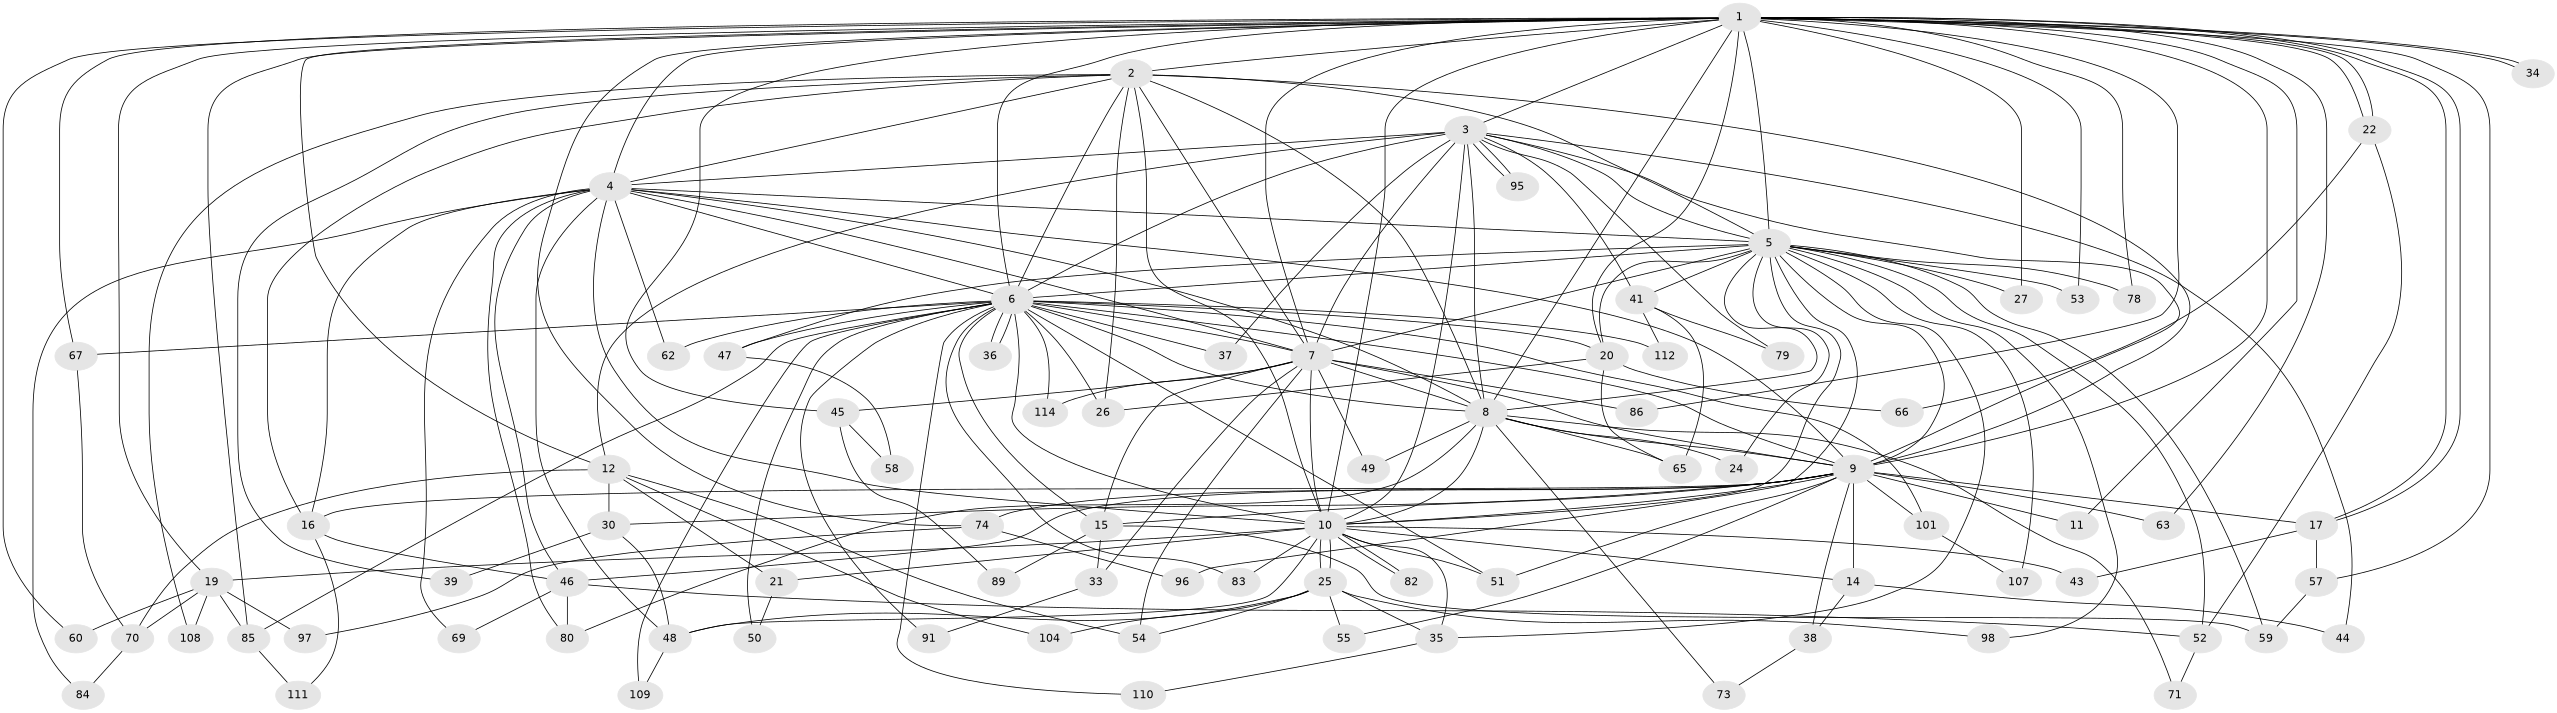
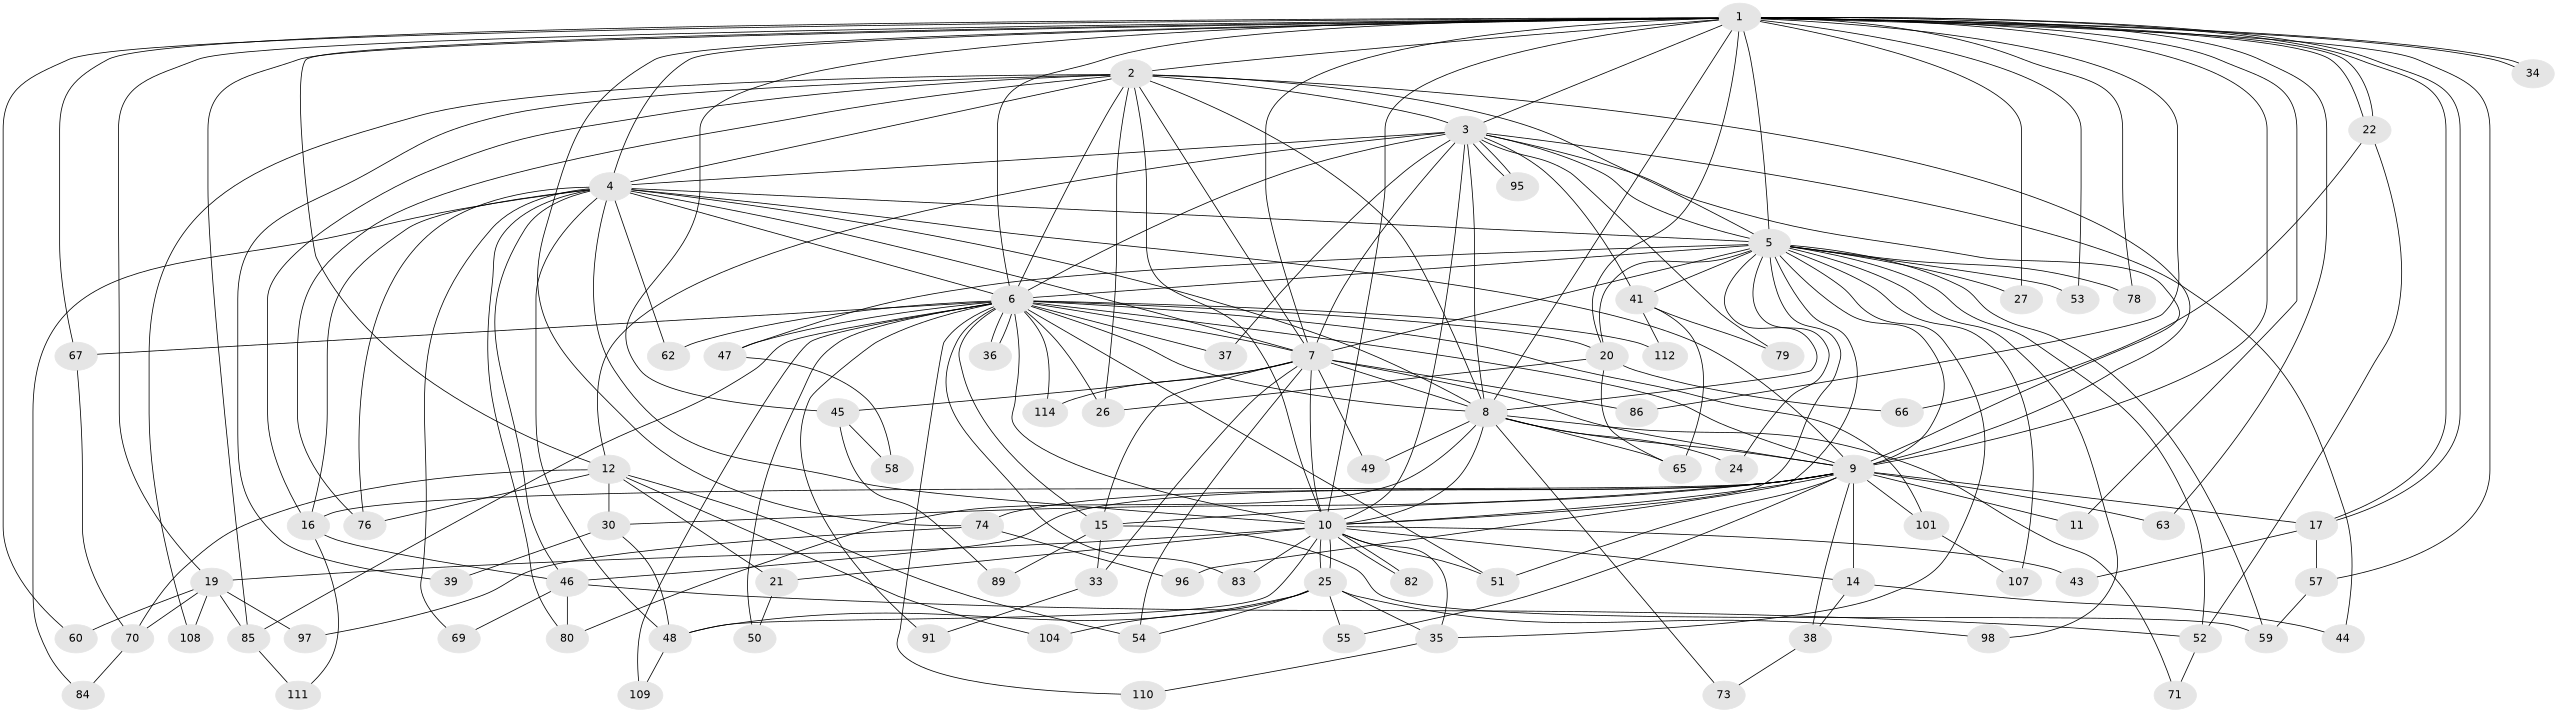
none -> (1301, 93)
none -> (365, 526)
